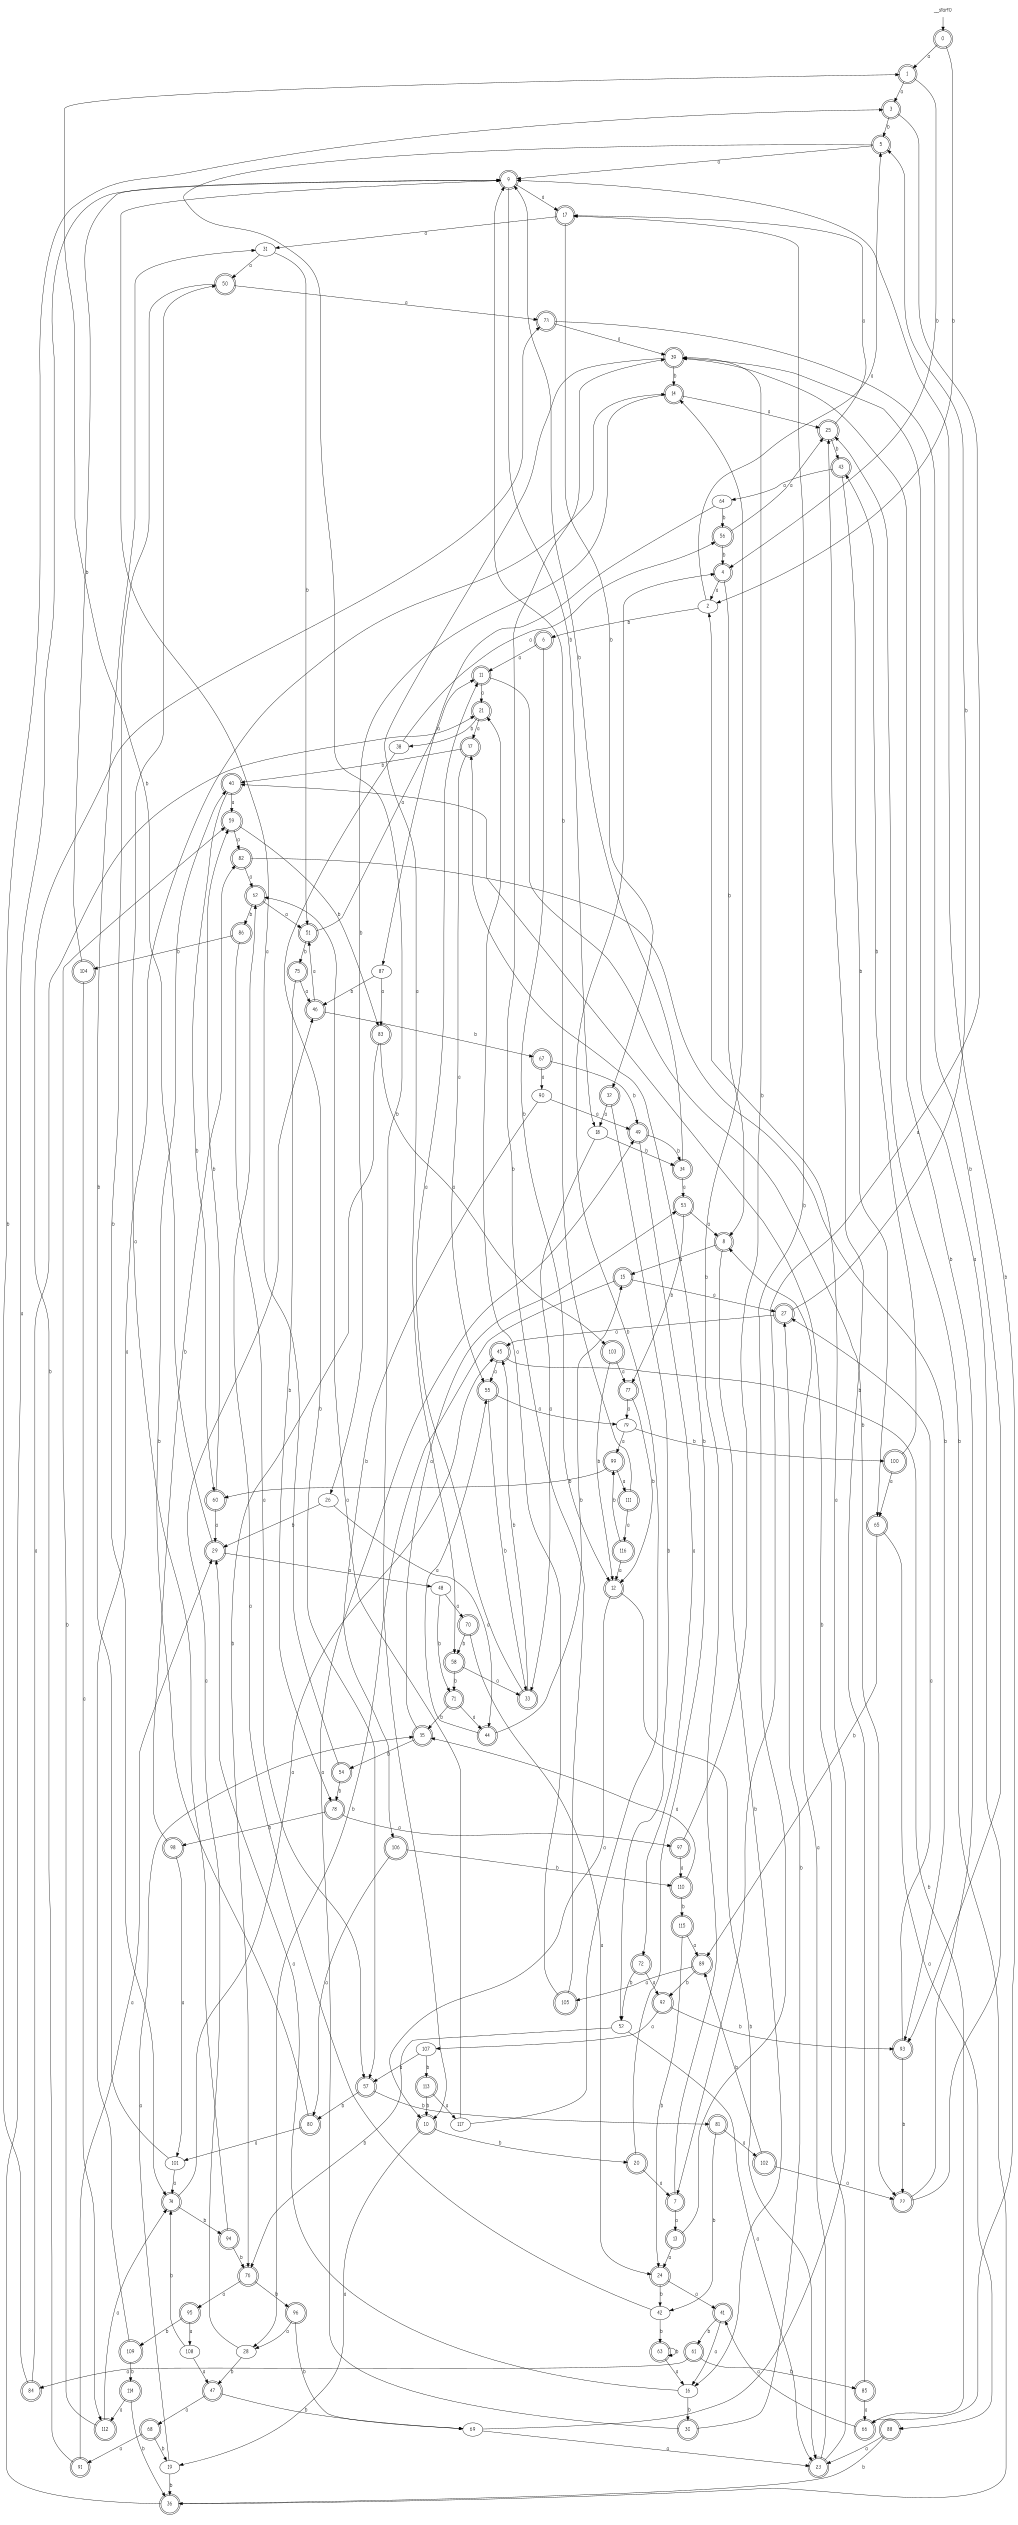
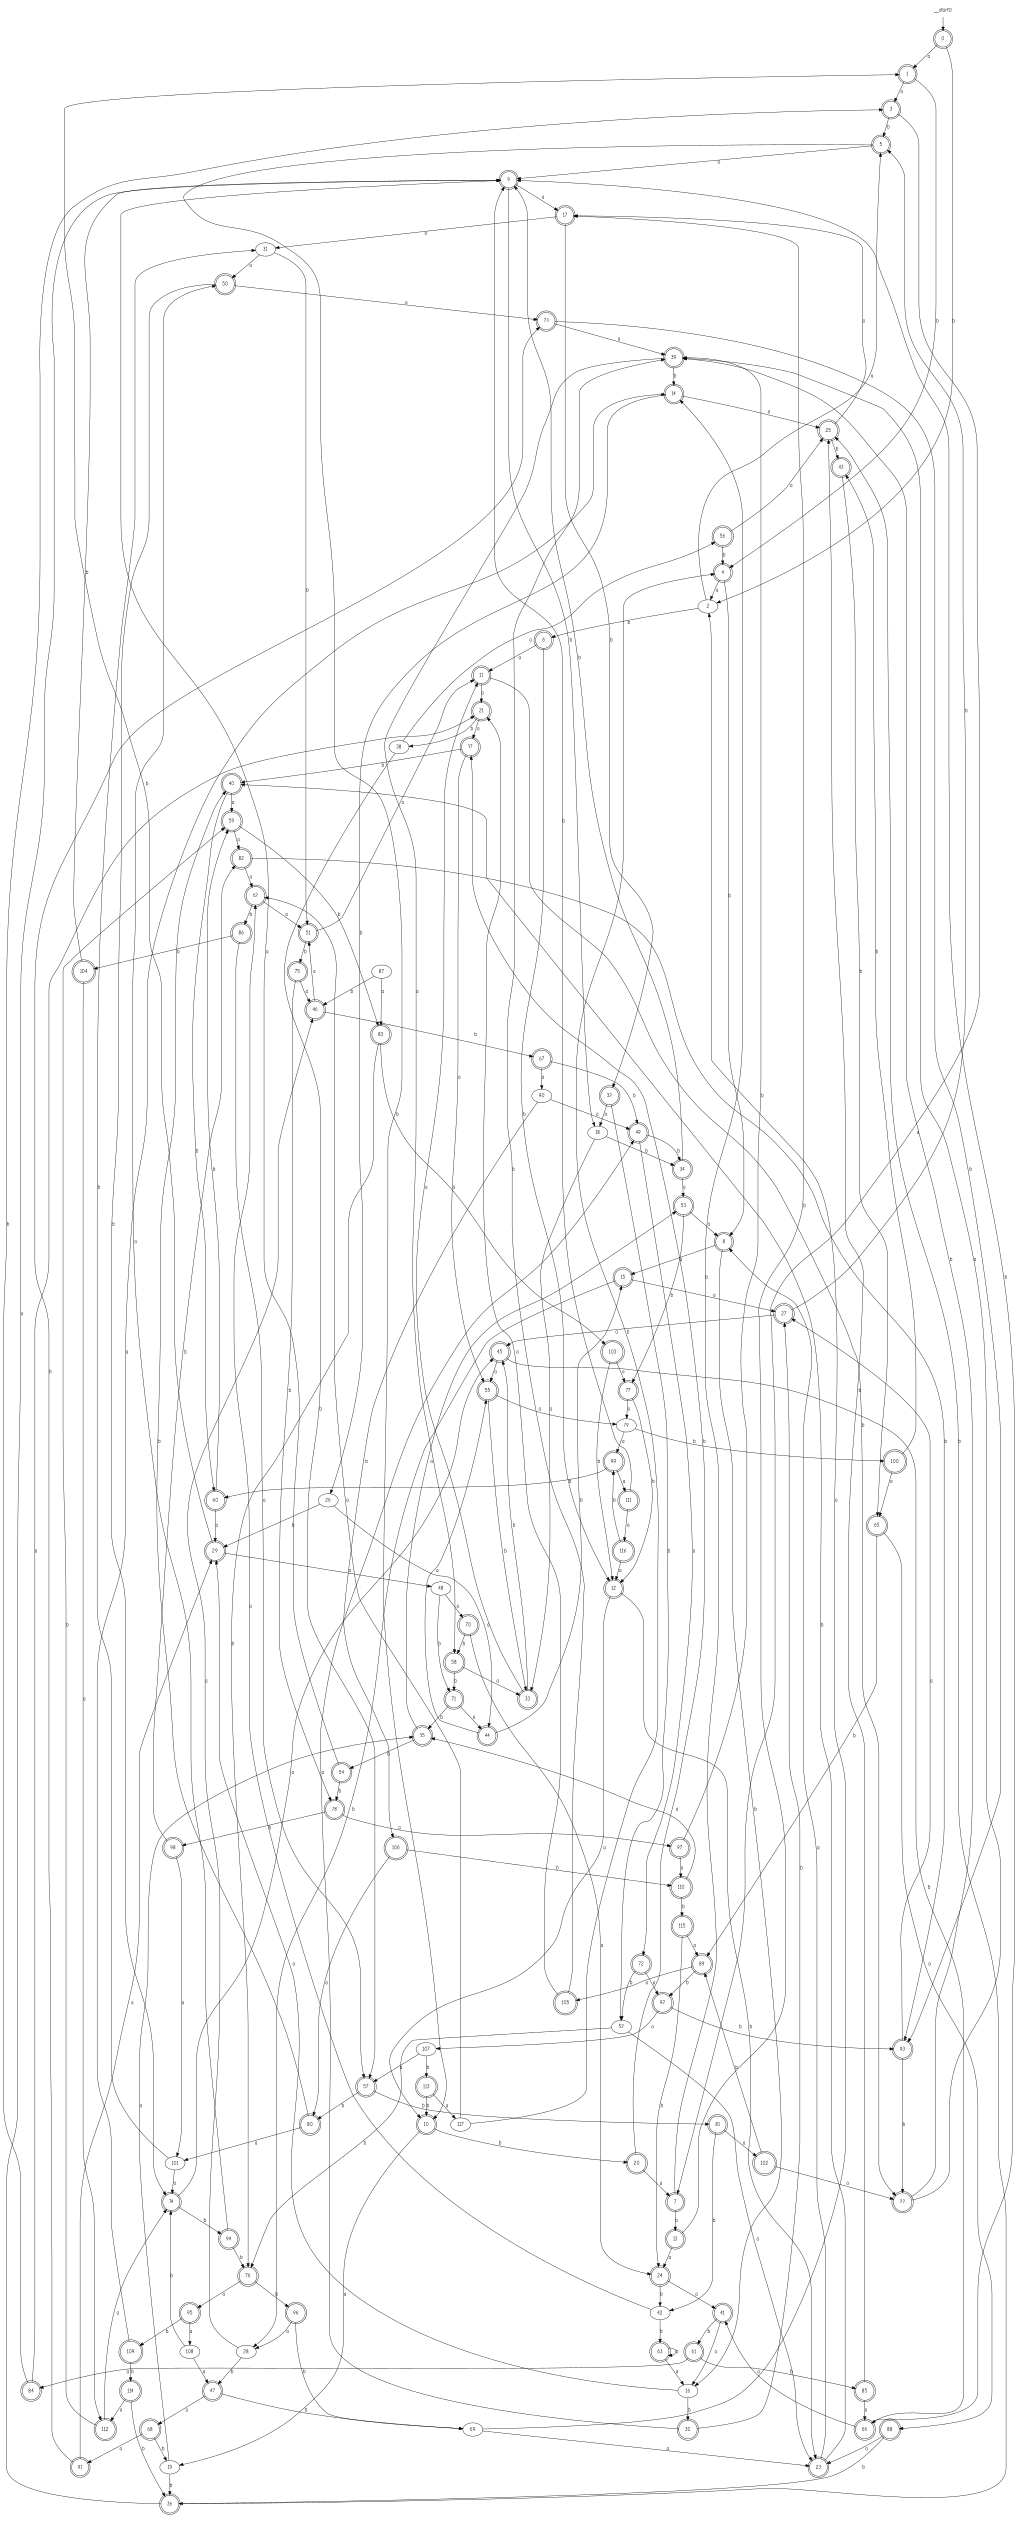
(722, 502) -> none
